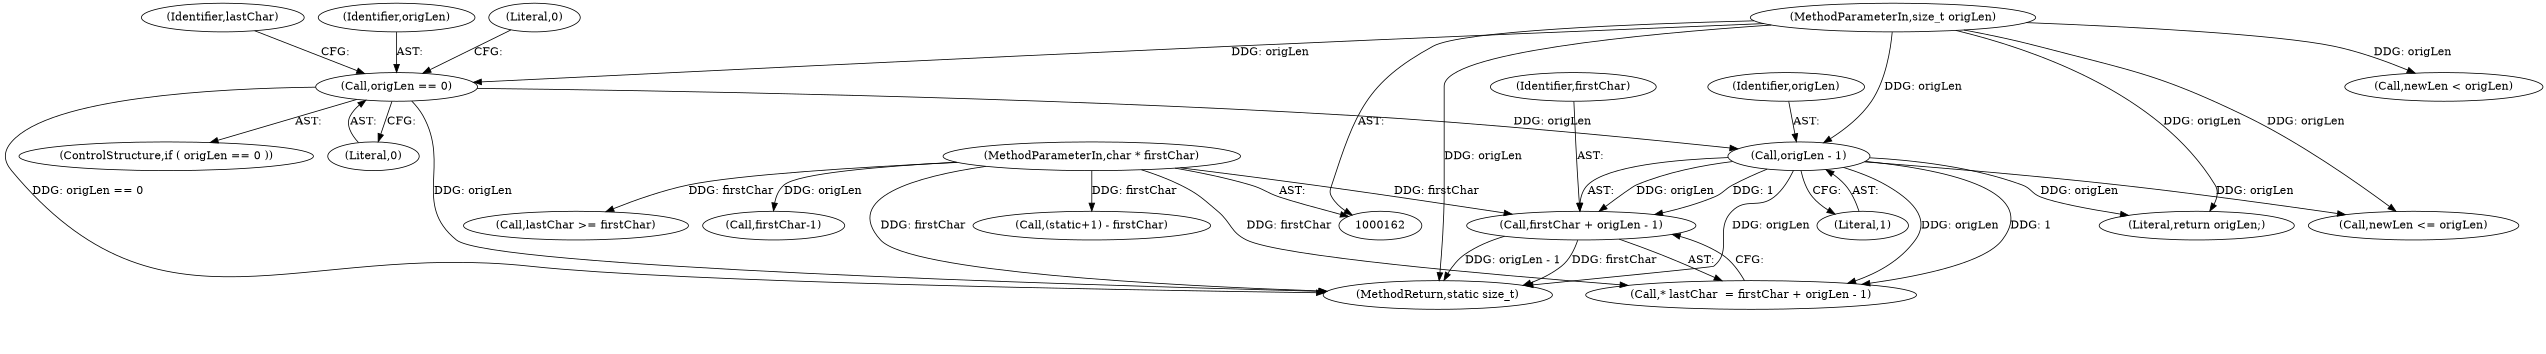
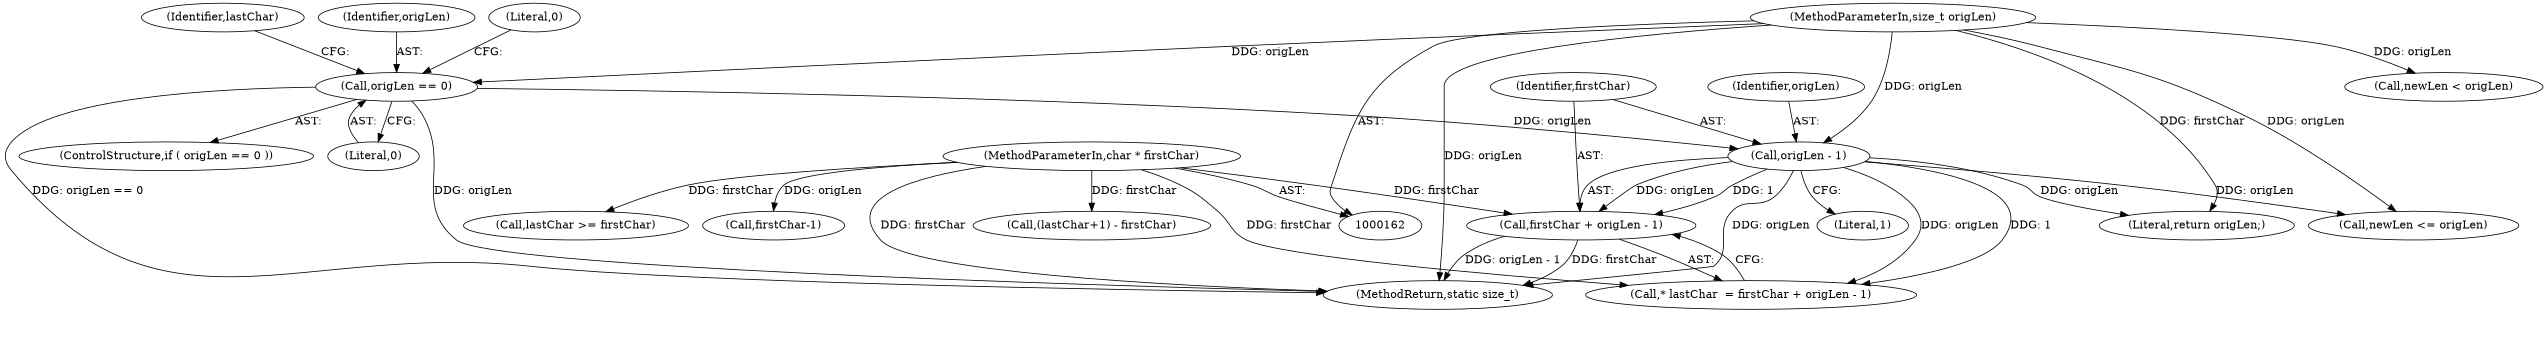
(2202, 122) -> (2202, 122)
(1849, 190) -> (1683, 121)
(1092, 226) -> (1092, 226)
